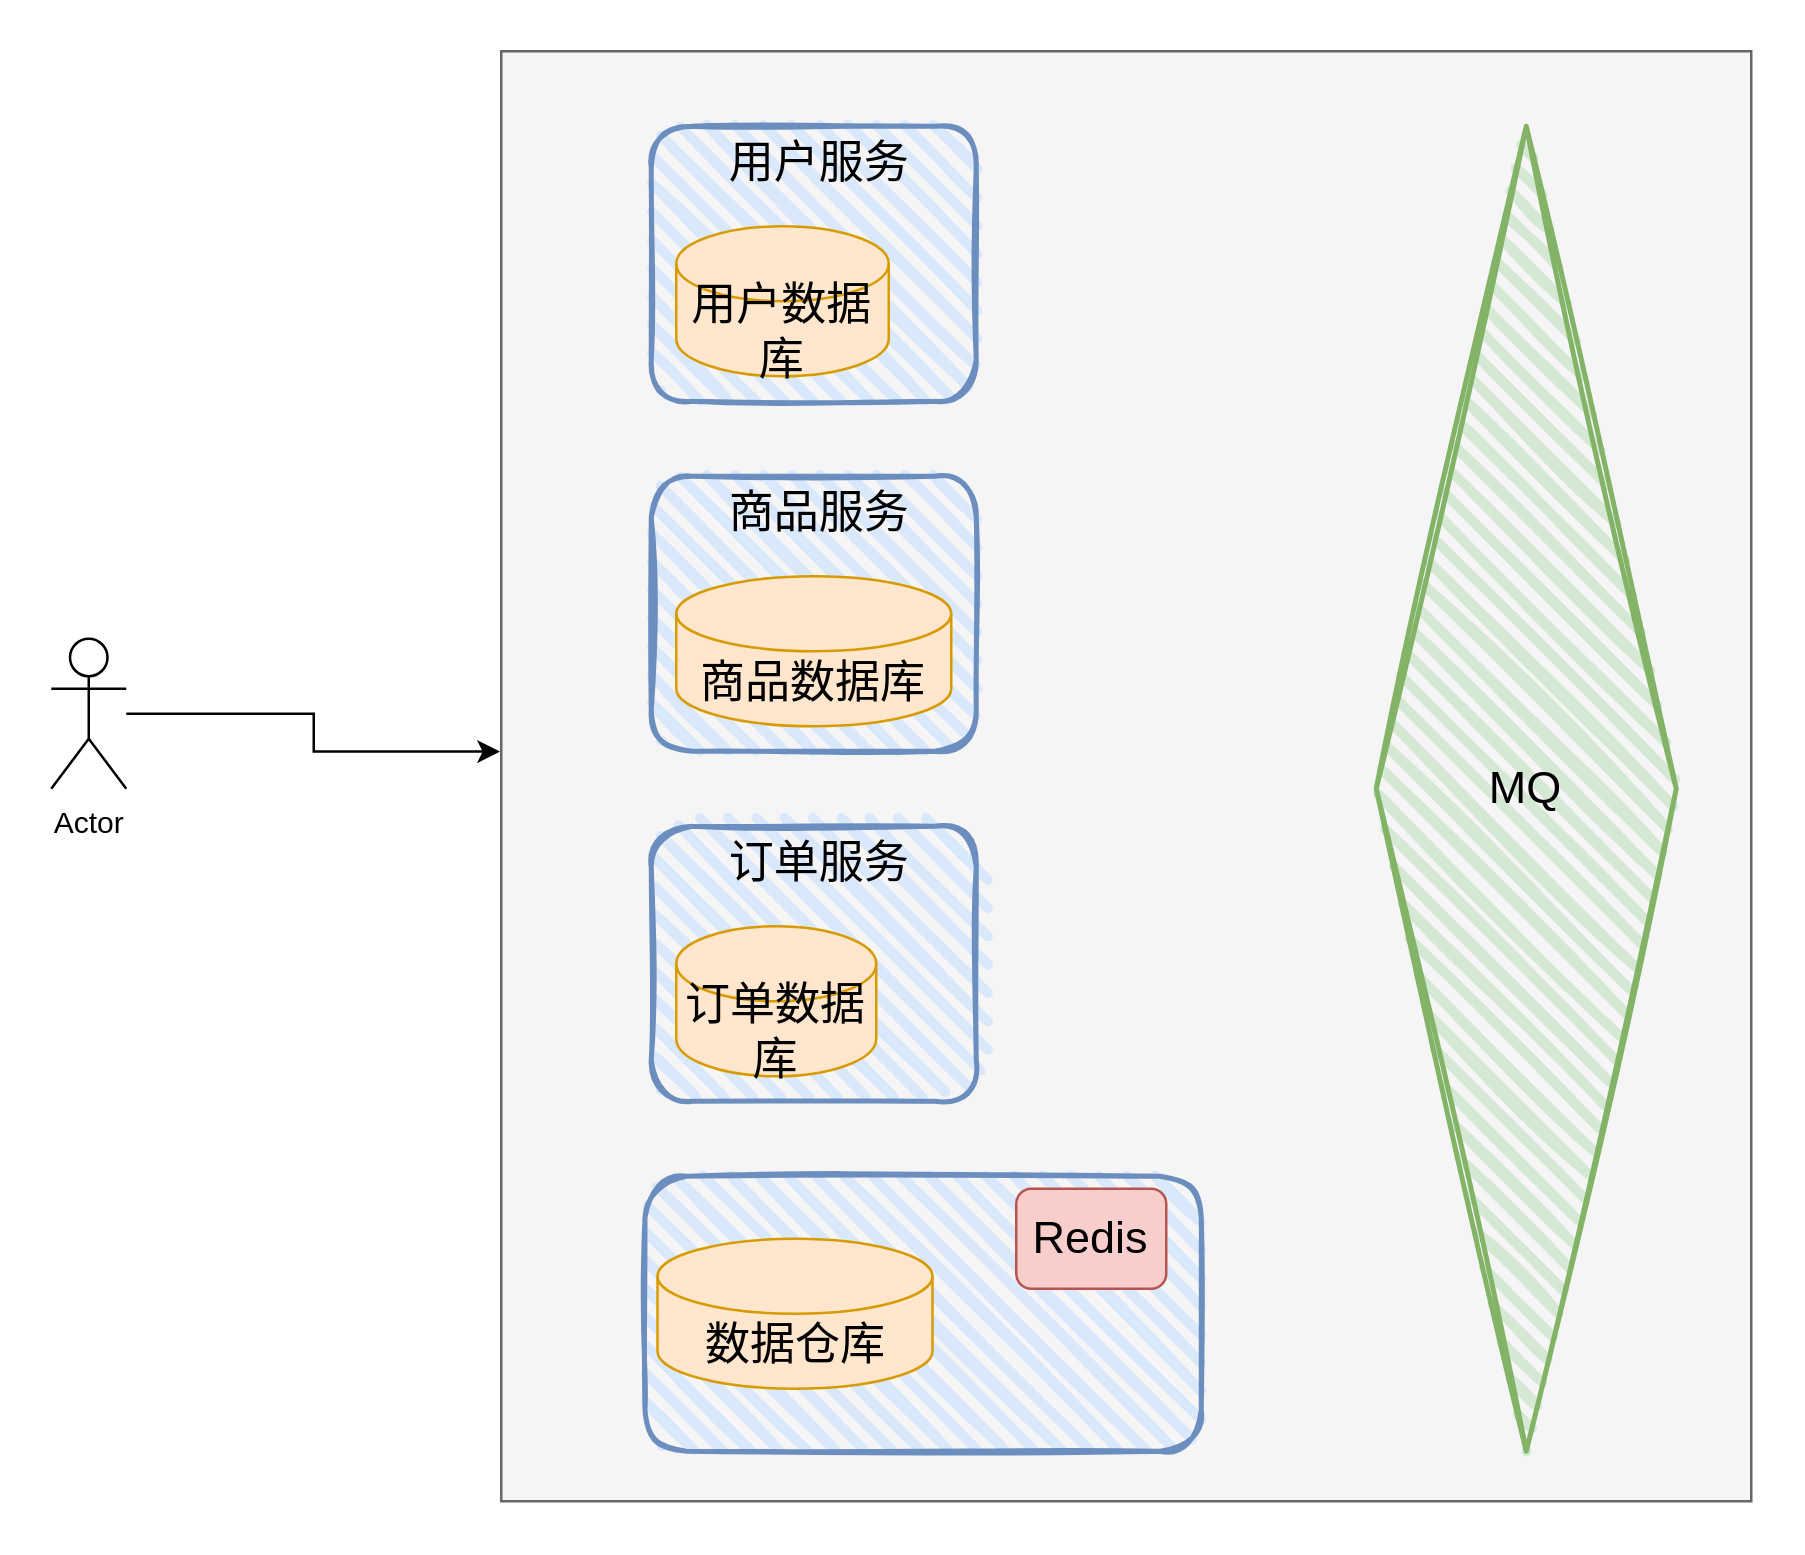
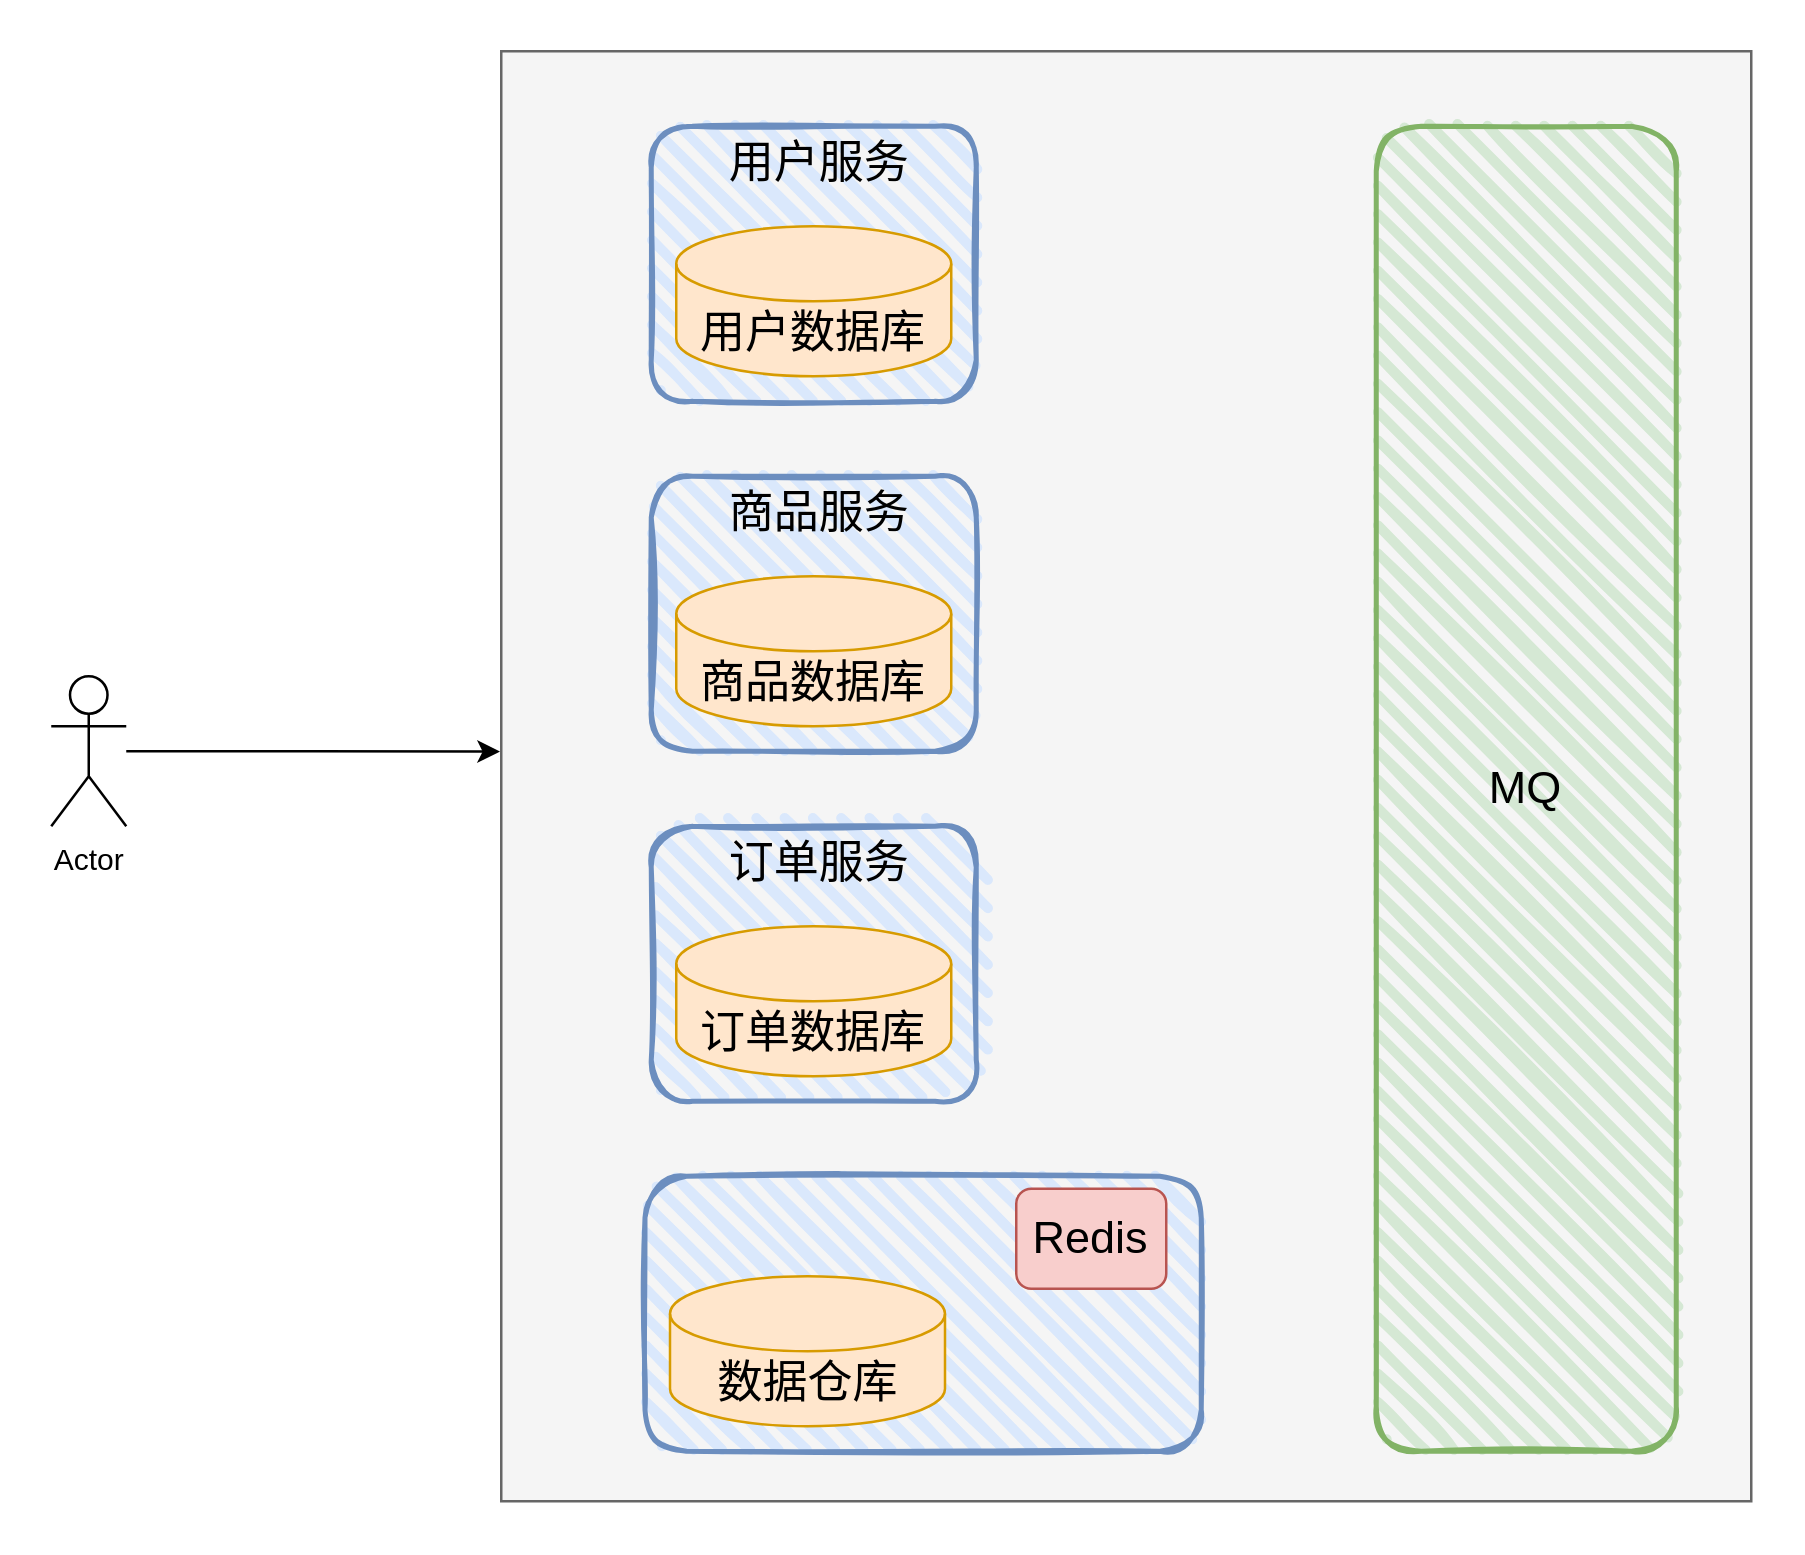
(783, 301) -> (814, 301)
(89, 714) -> (89, 751)
(1526, 789) -> (1526, 789)
(776, 1001) -> (814, 1001)
(795, 1314) -> (808, 1351)
